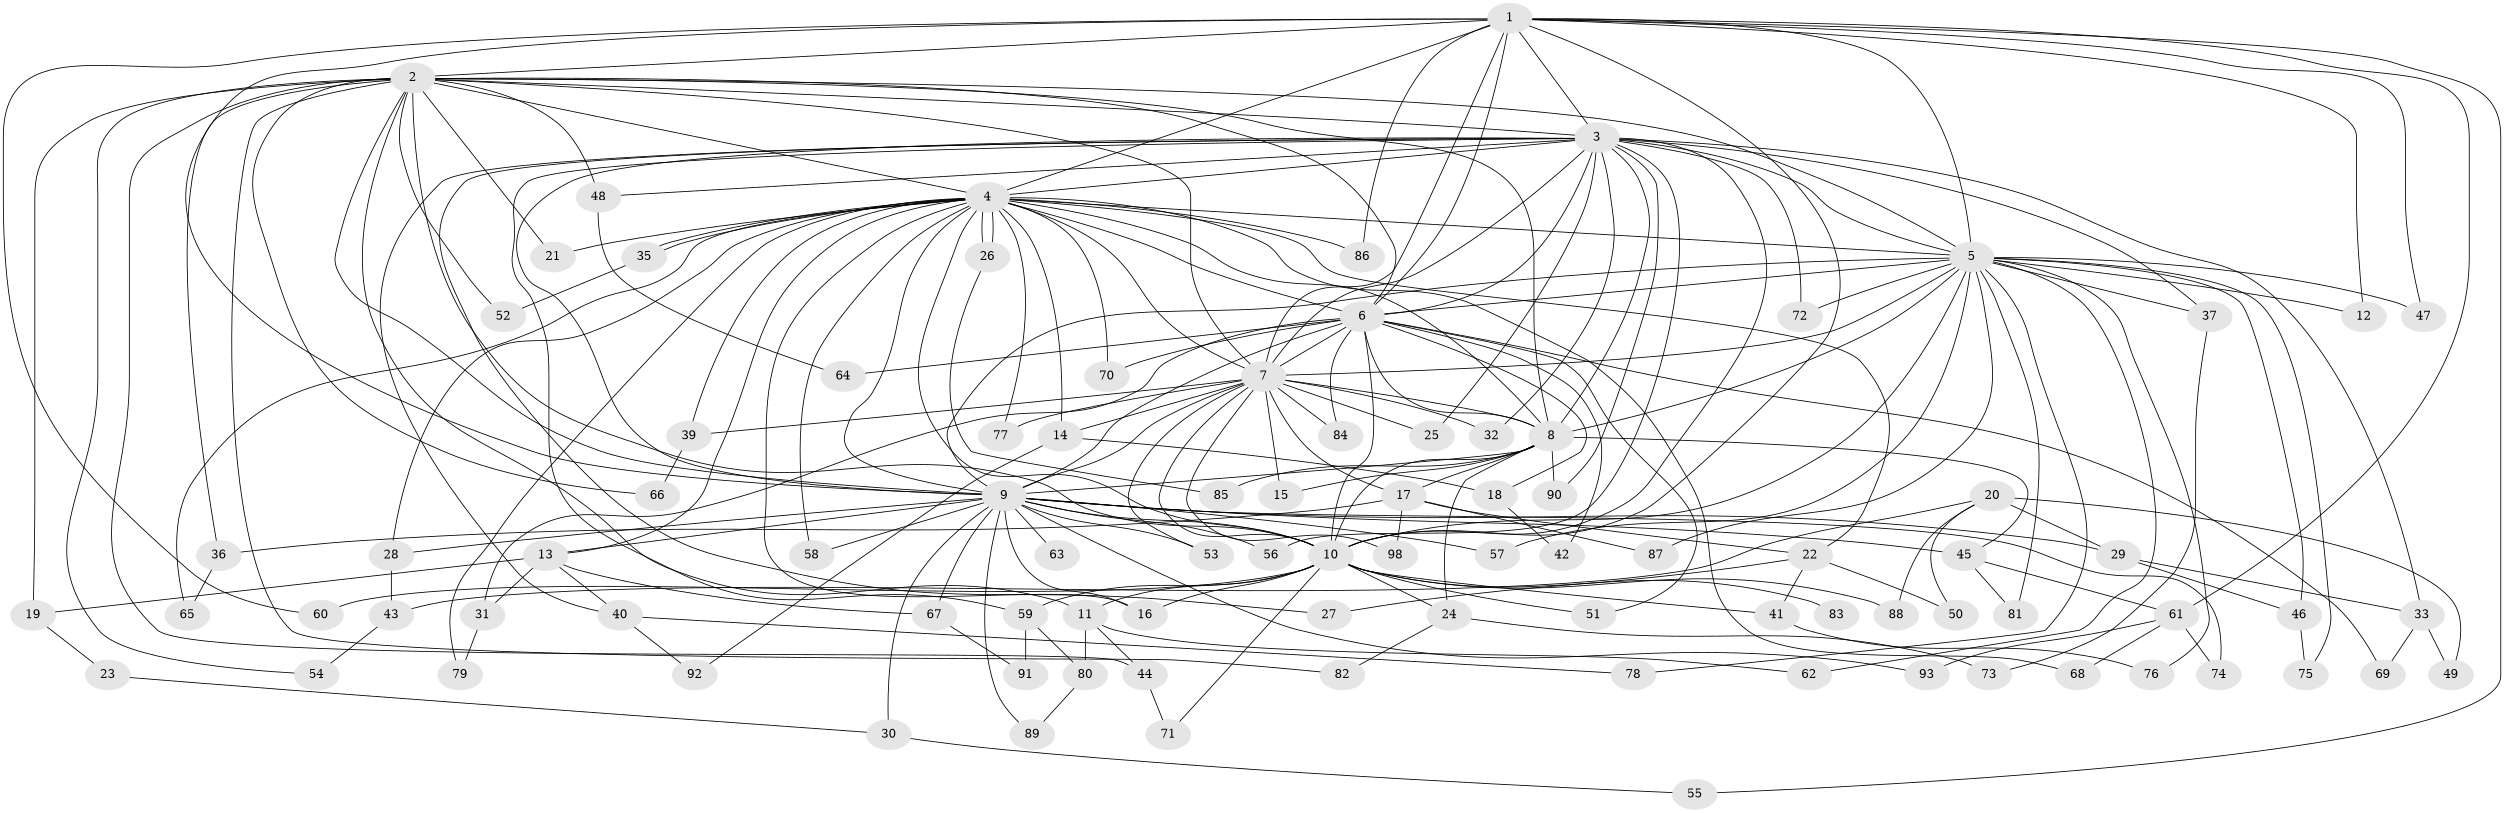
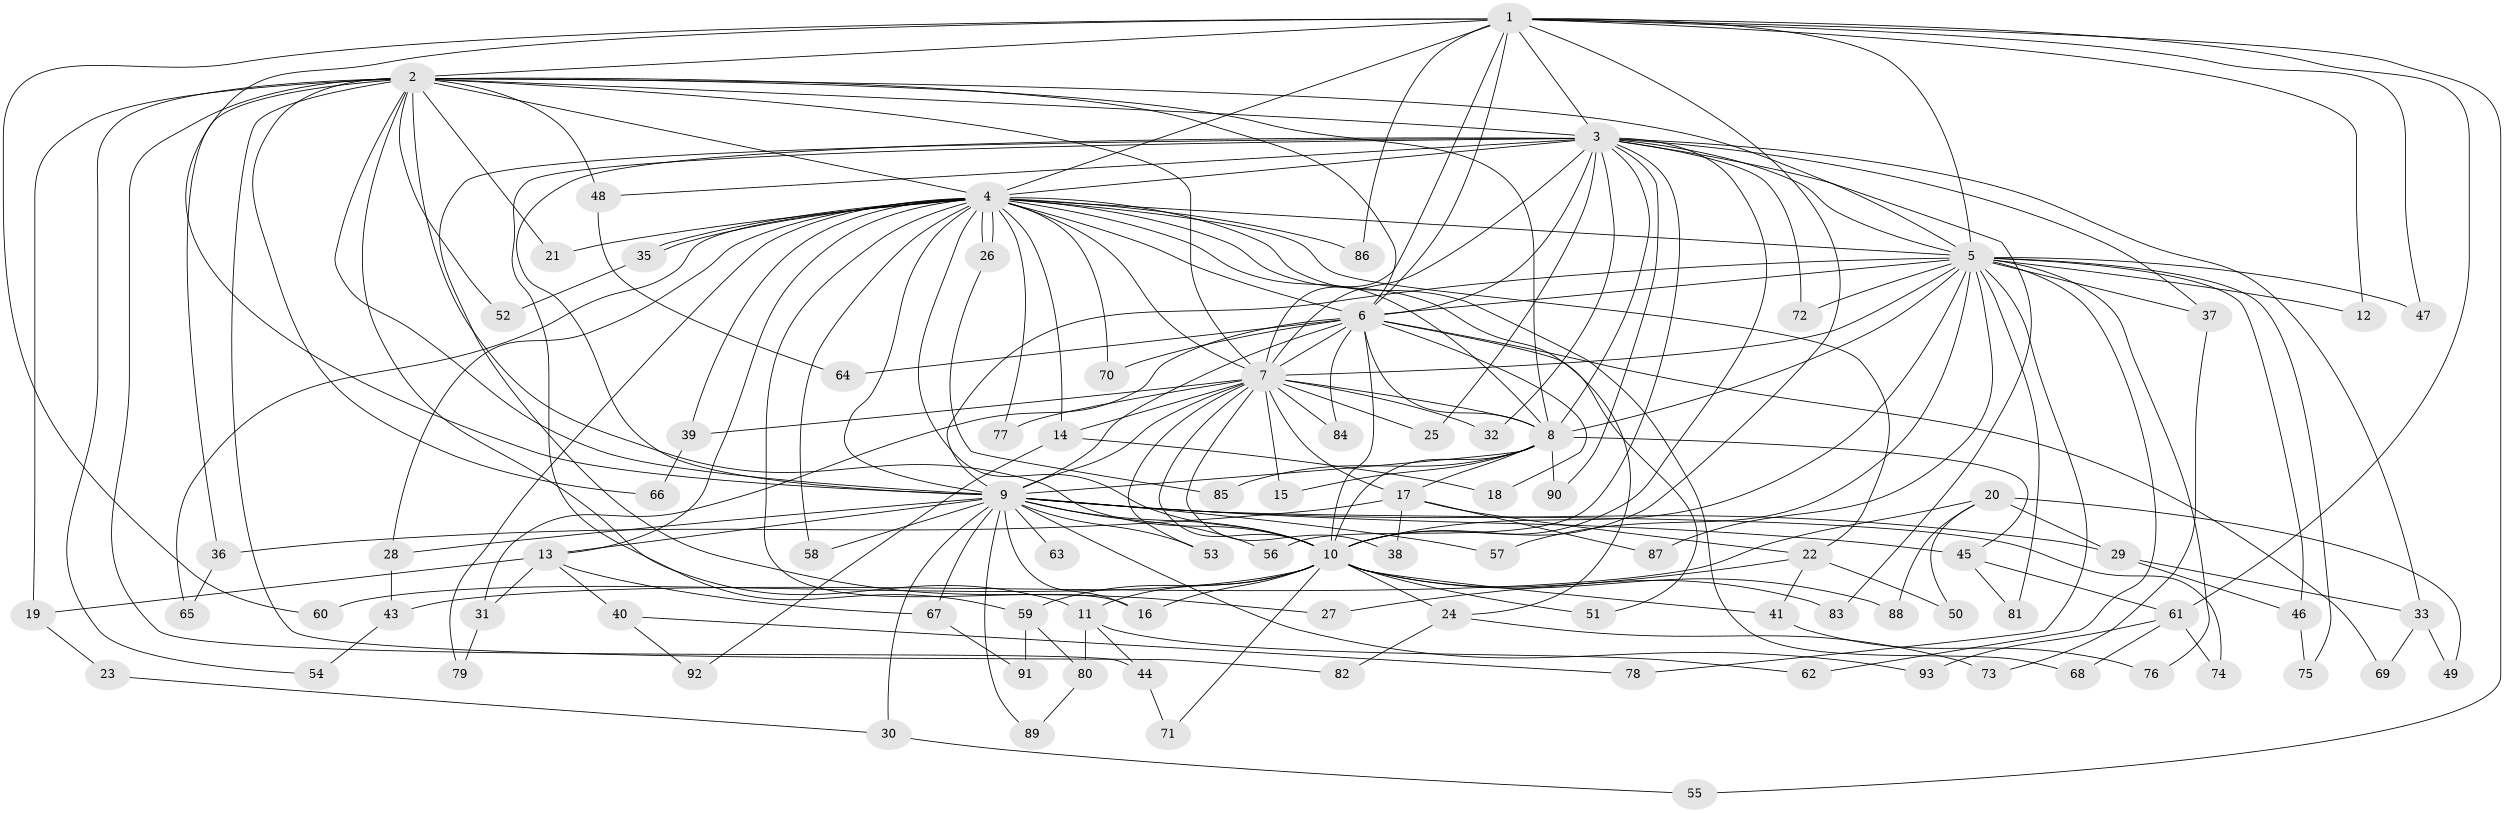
(447, 181) -> (1997, 240)
(1455, 501) -> (1465, 322)
(1395, 556) -> (1395, 556)
(1562, 556) -> none
